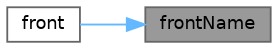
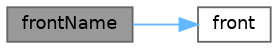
(103, 25) -> (156, 25)
